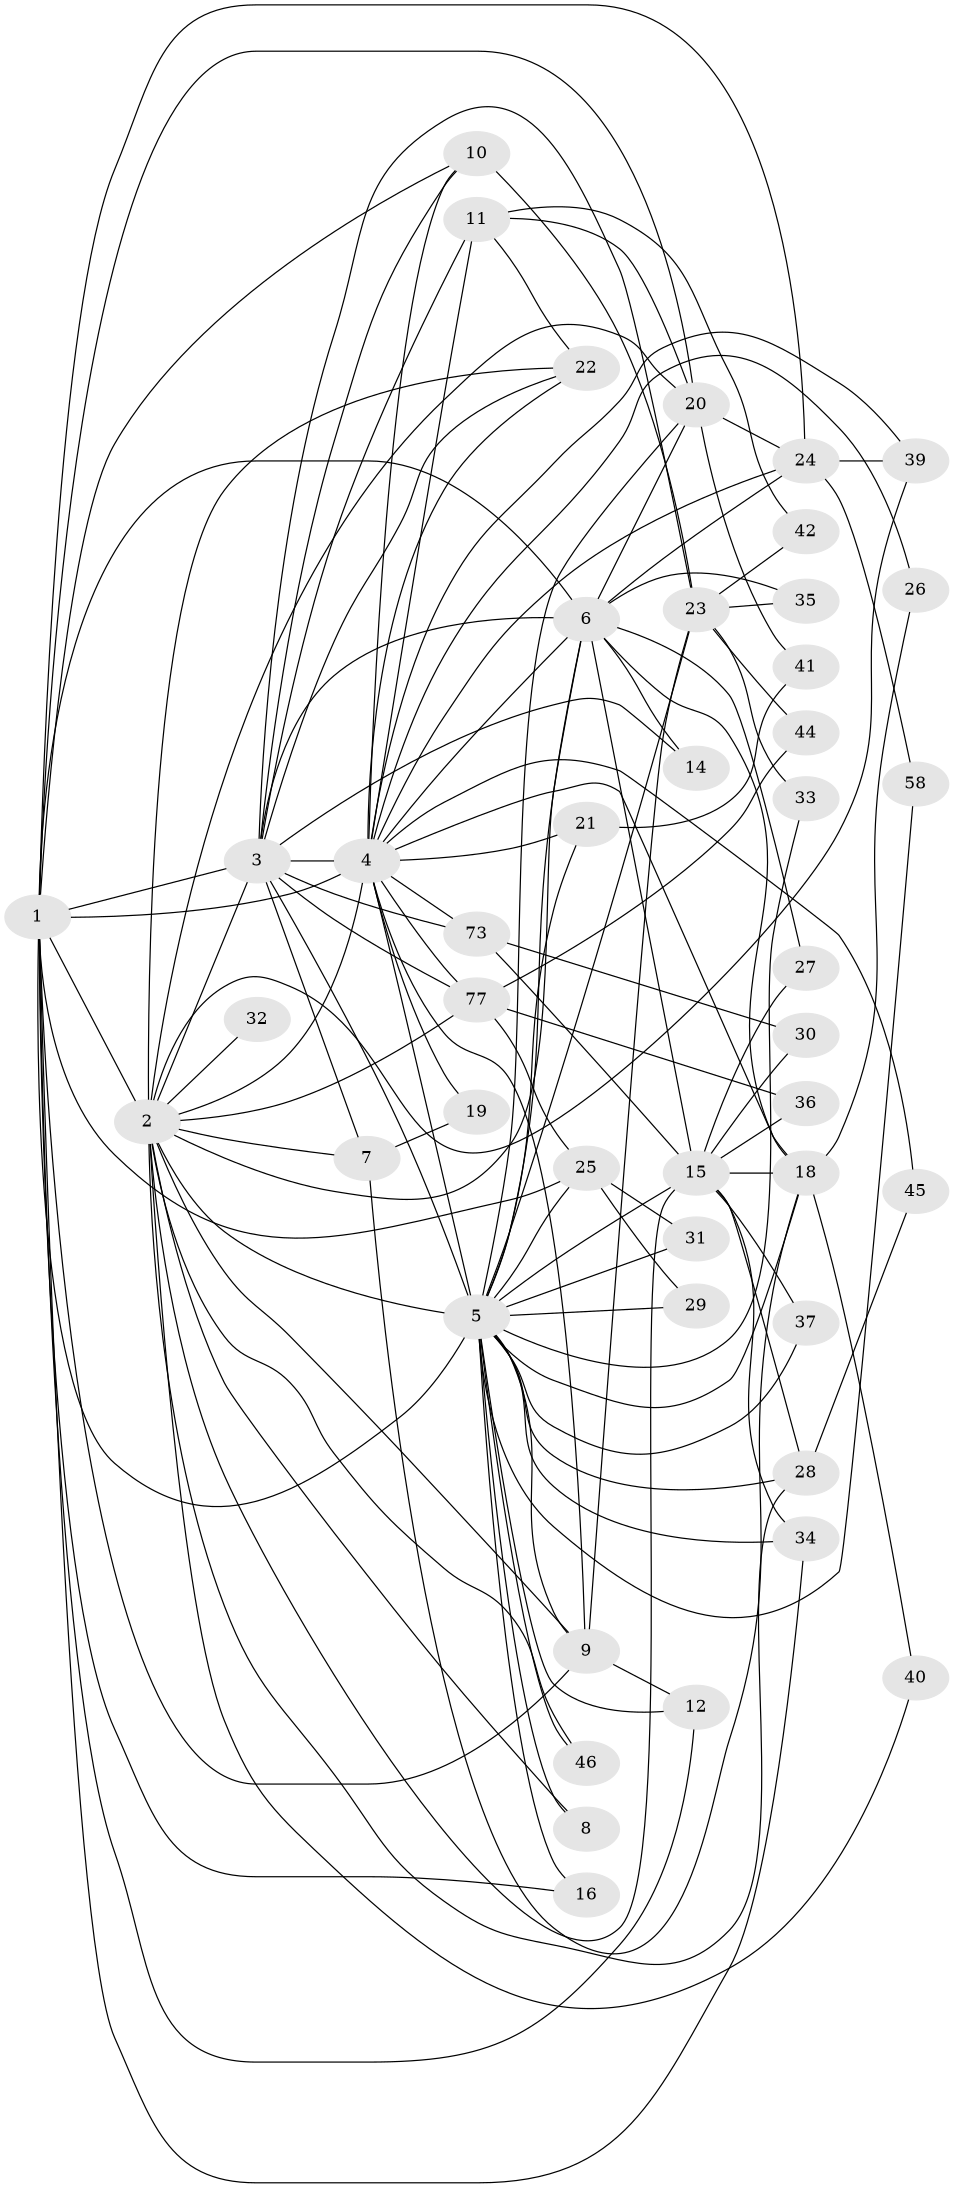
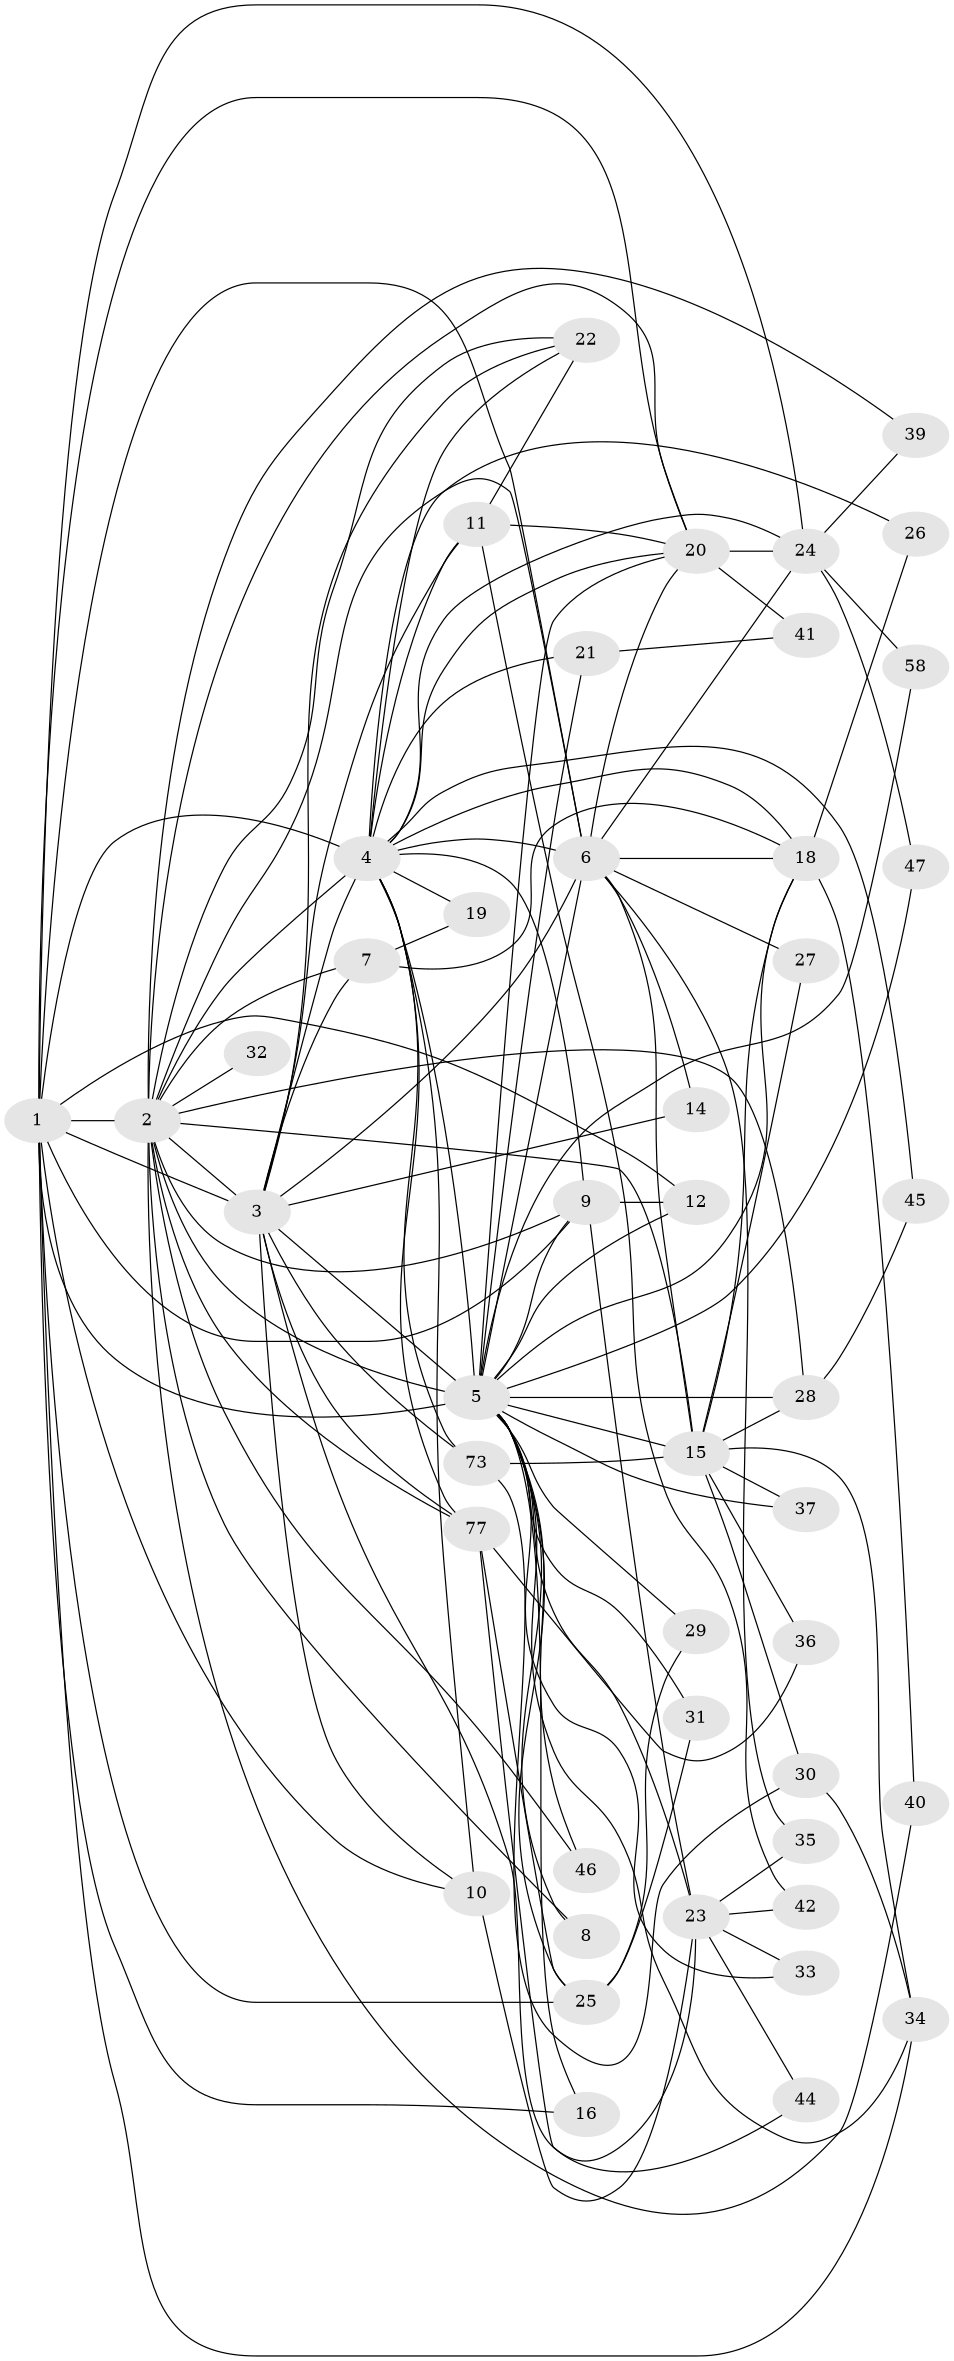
(557, 460) -> (465, 640)
none -> (916, 867)
none -> (878, 1891)
